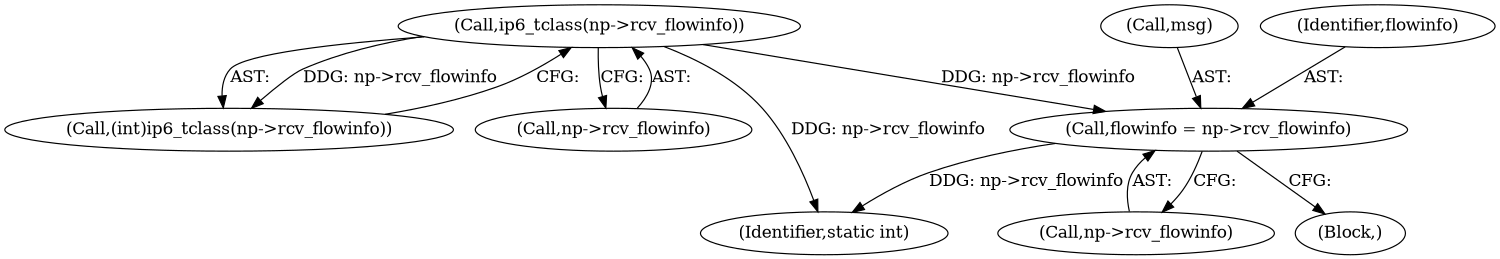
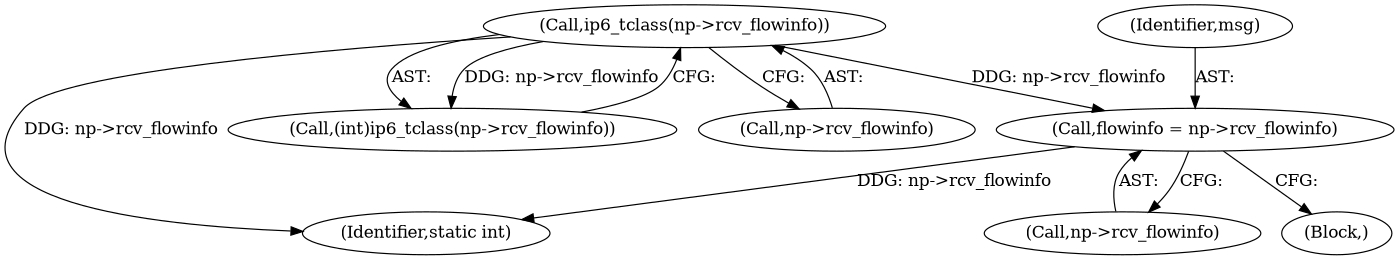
(1169, 26) -> (1195, 26)
(1378, 26) -> none
